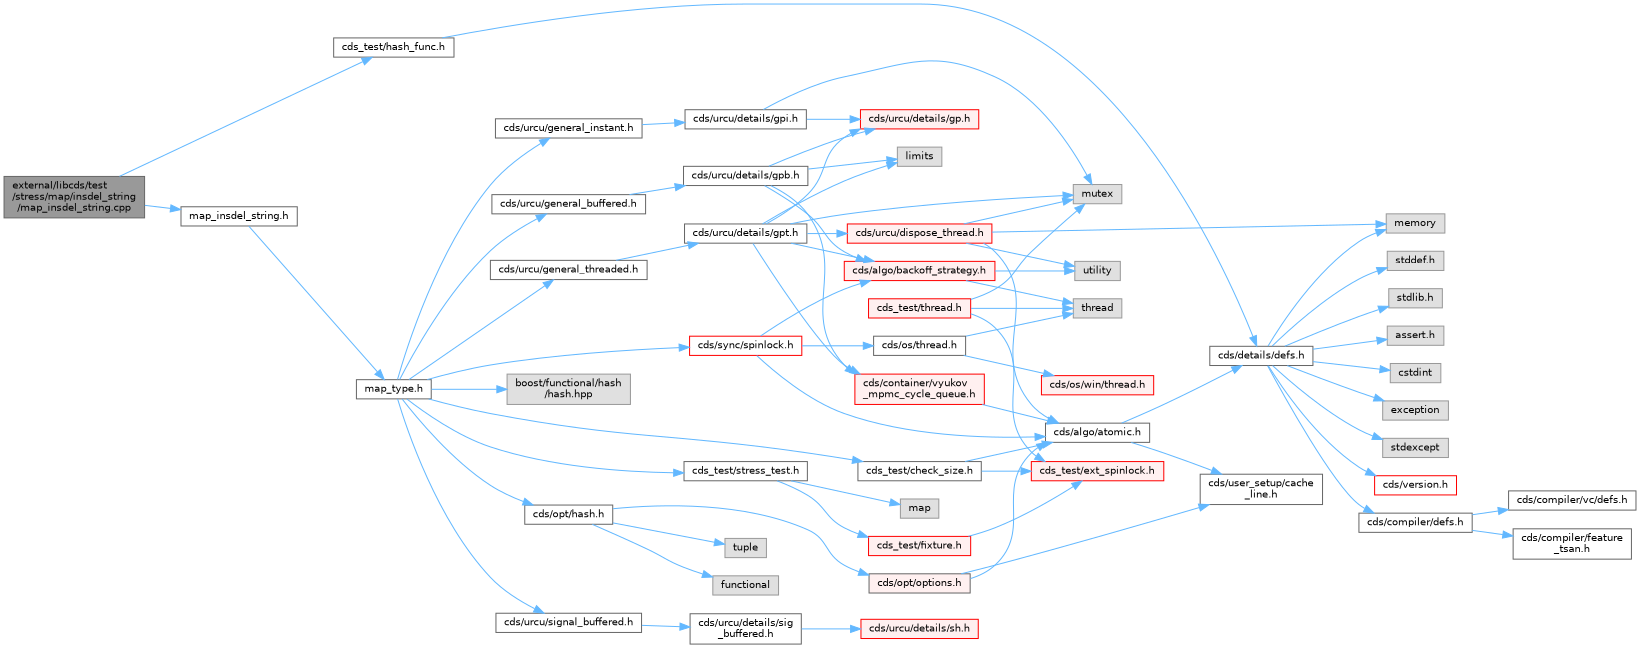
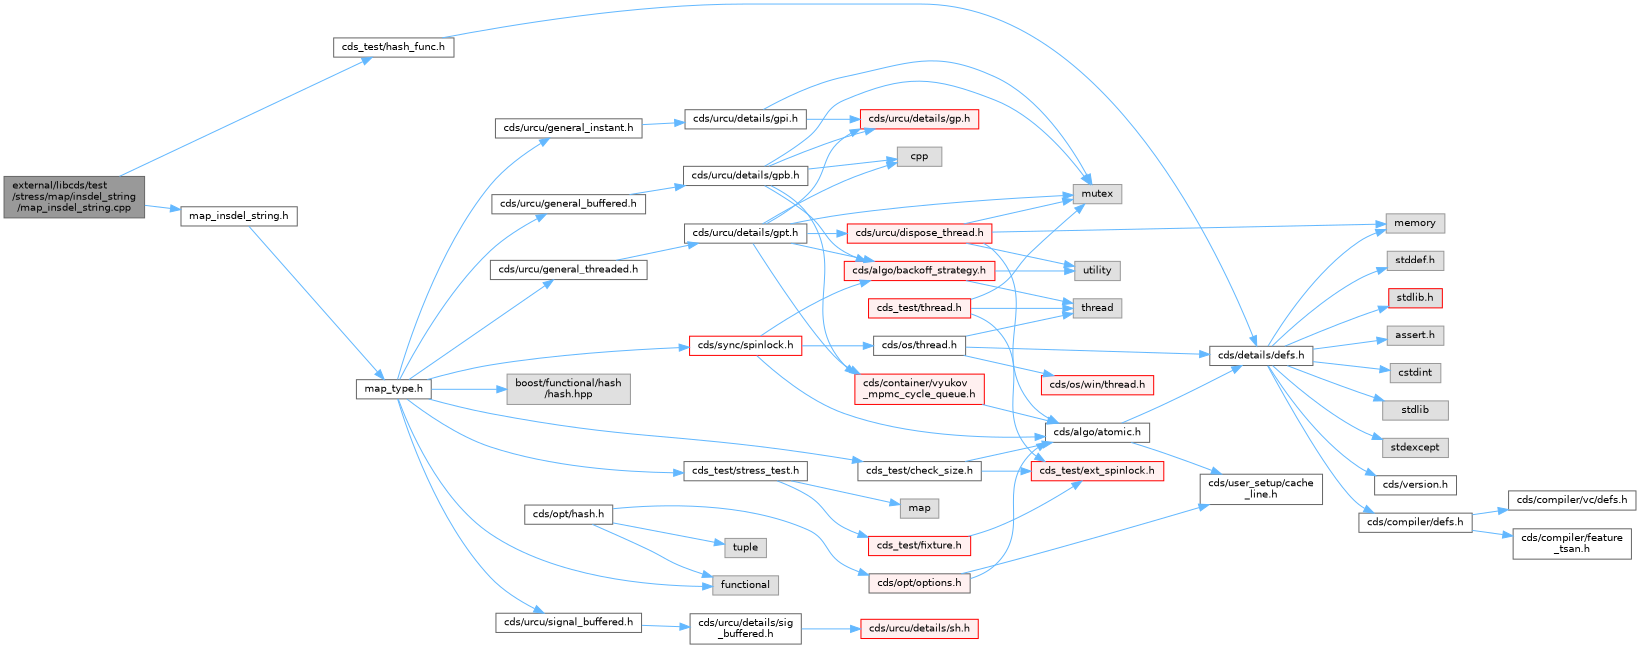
none -> (926, 82)
(920, 157) -> (920, 157)
(1416, 298) -> (1416, 298)
none -> (1083, 351)
(1416, 411) -> (1416, 411)
(456, 458) -> (514, 548)
(1416, 485) -> (1416, 485)
